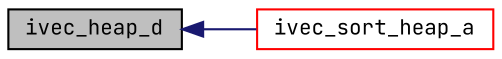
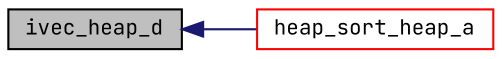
(375, 29) -> (375, 29)
